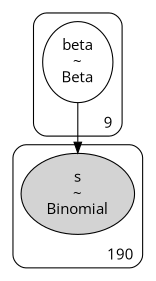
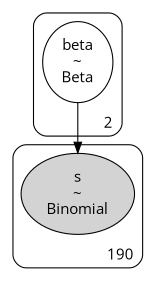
(109, 124) -> (109, 124)
